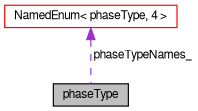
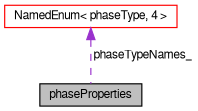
(91, 95) -> (91, 95)
